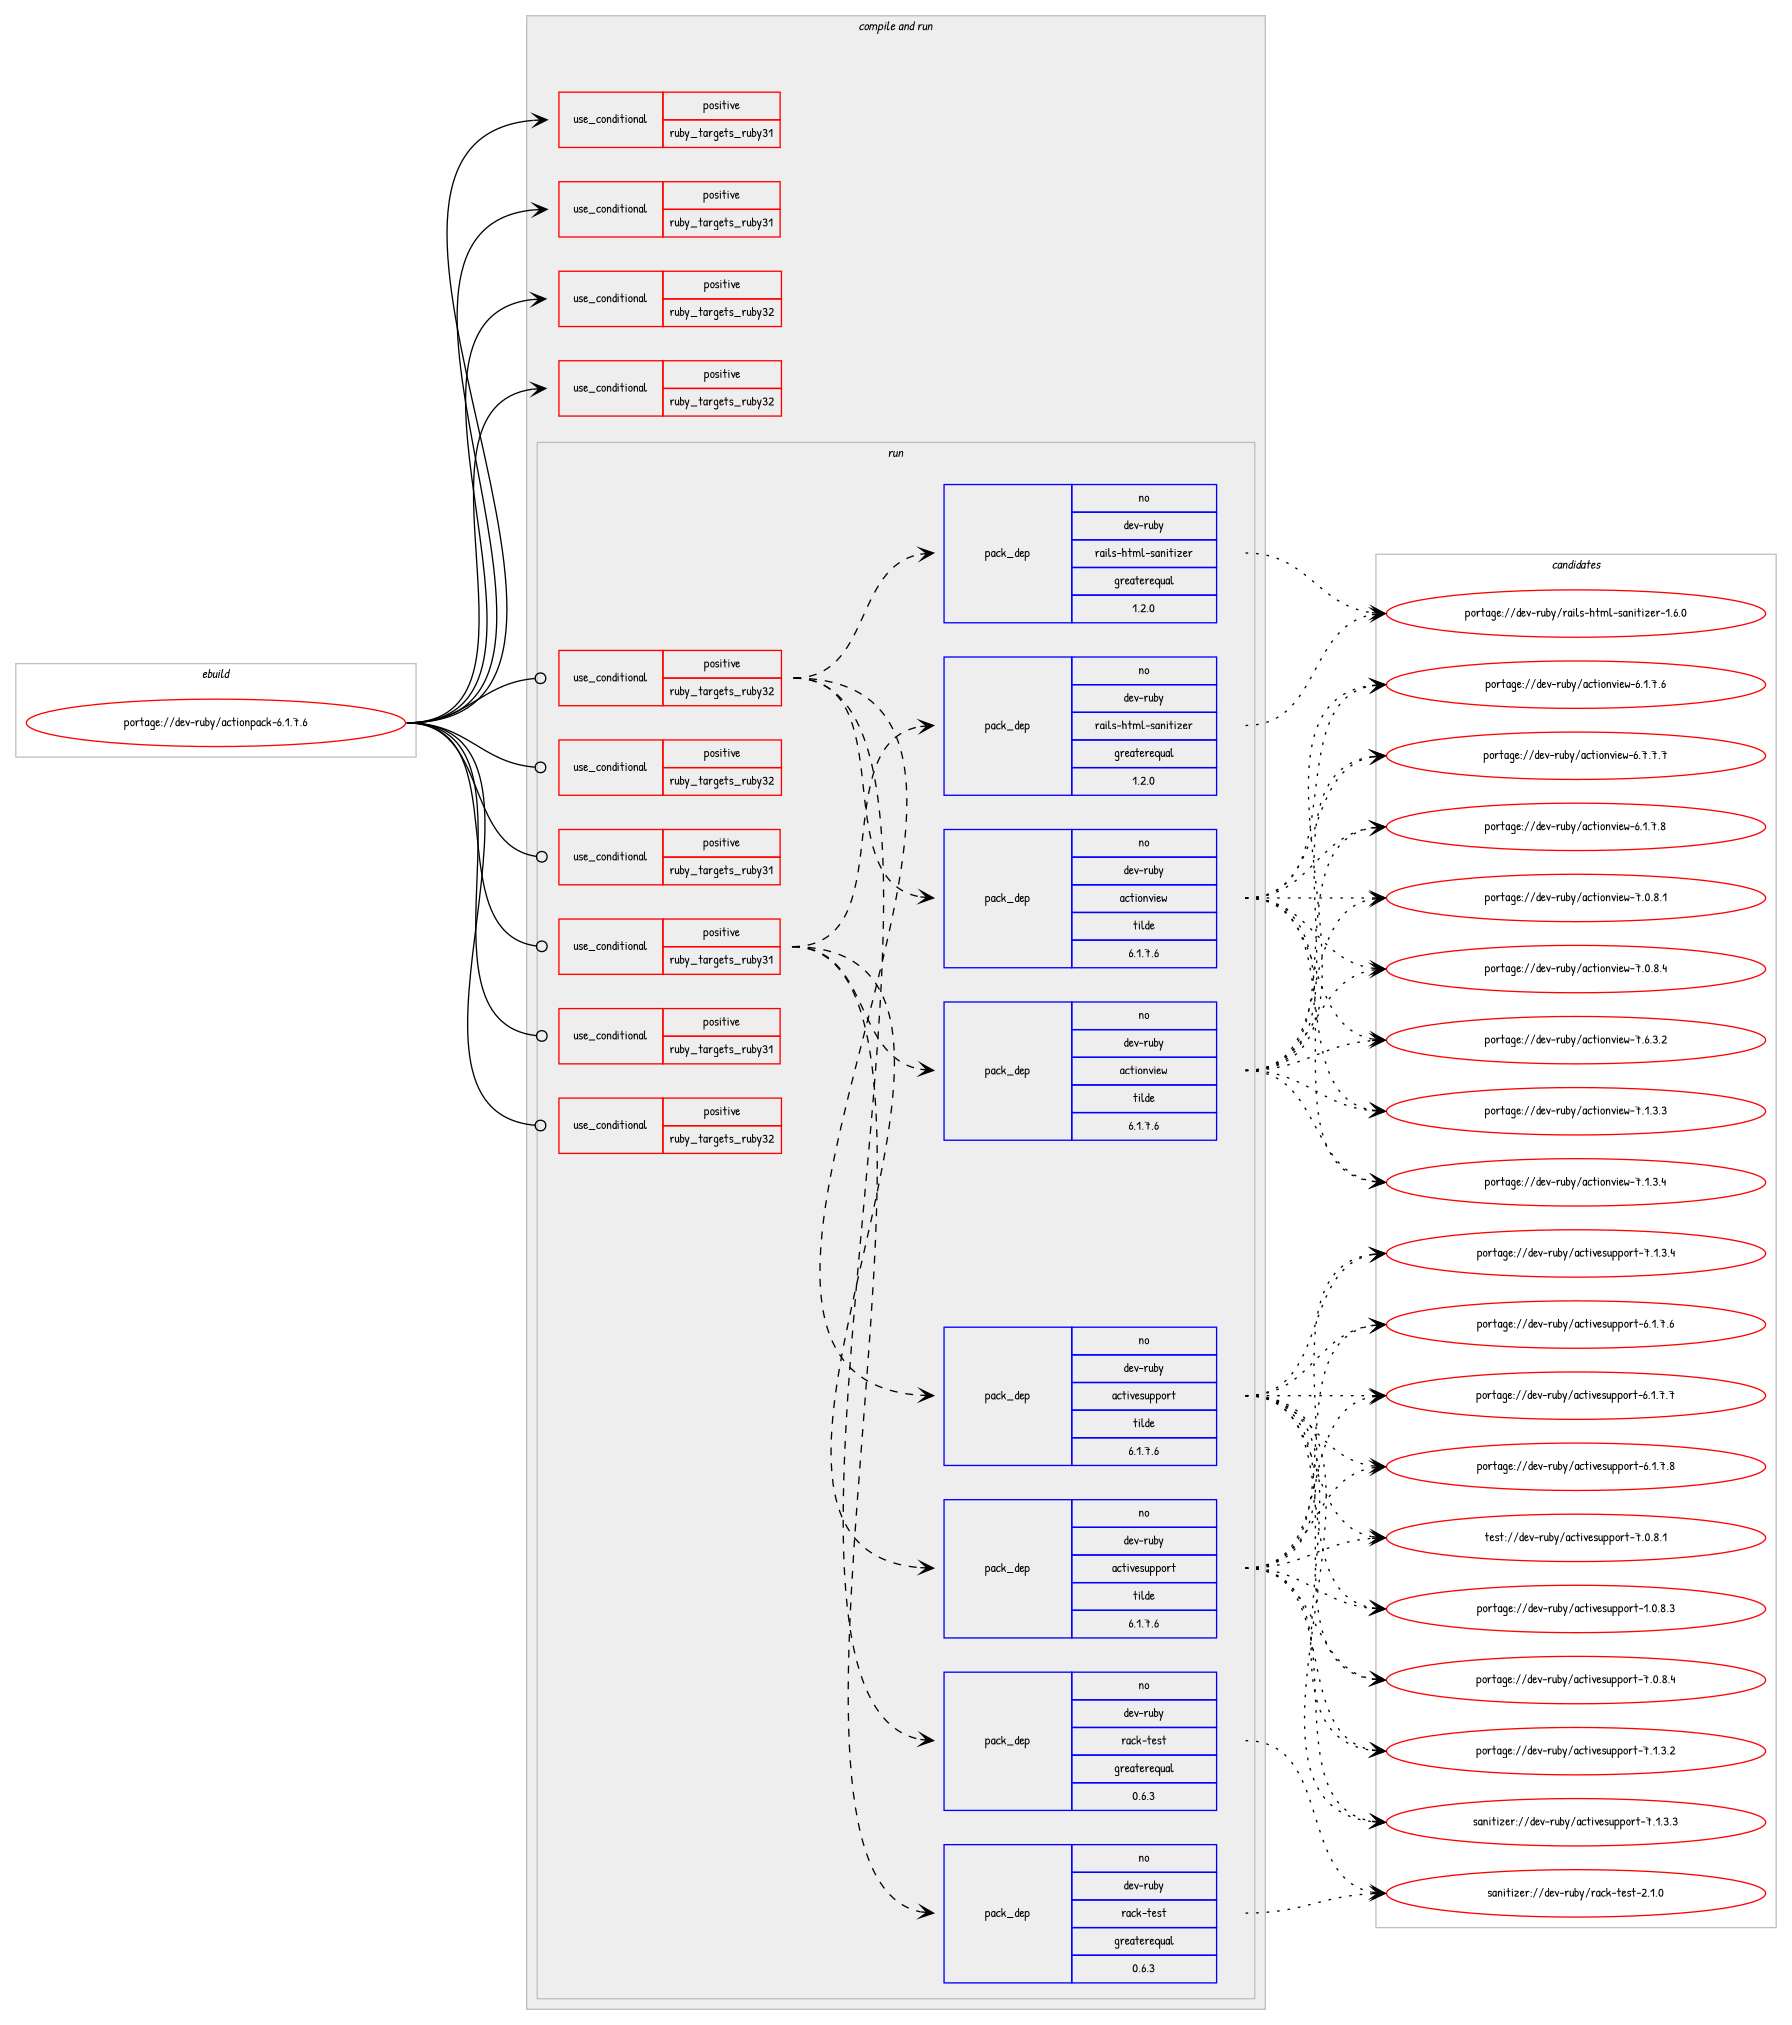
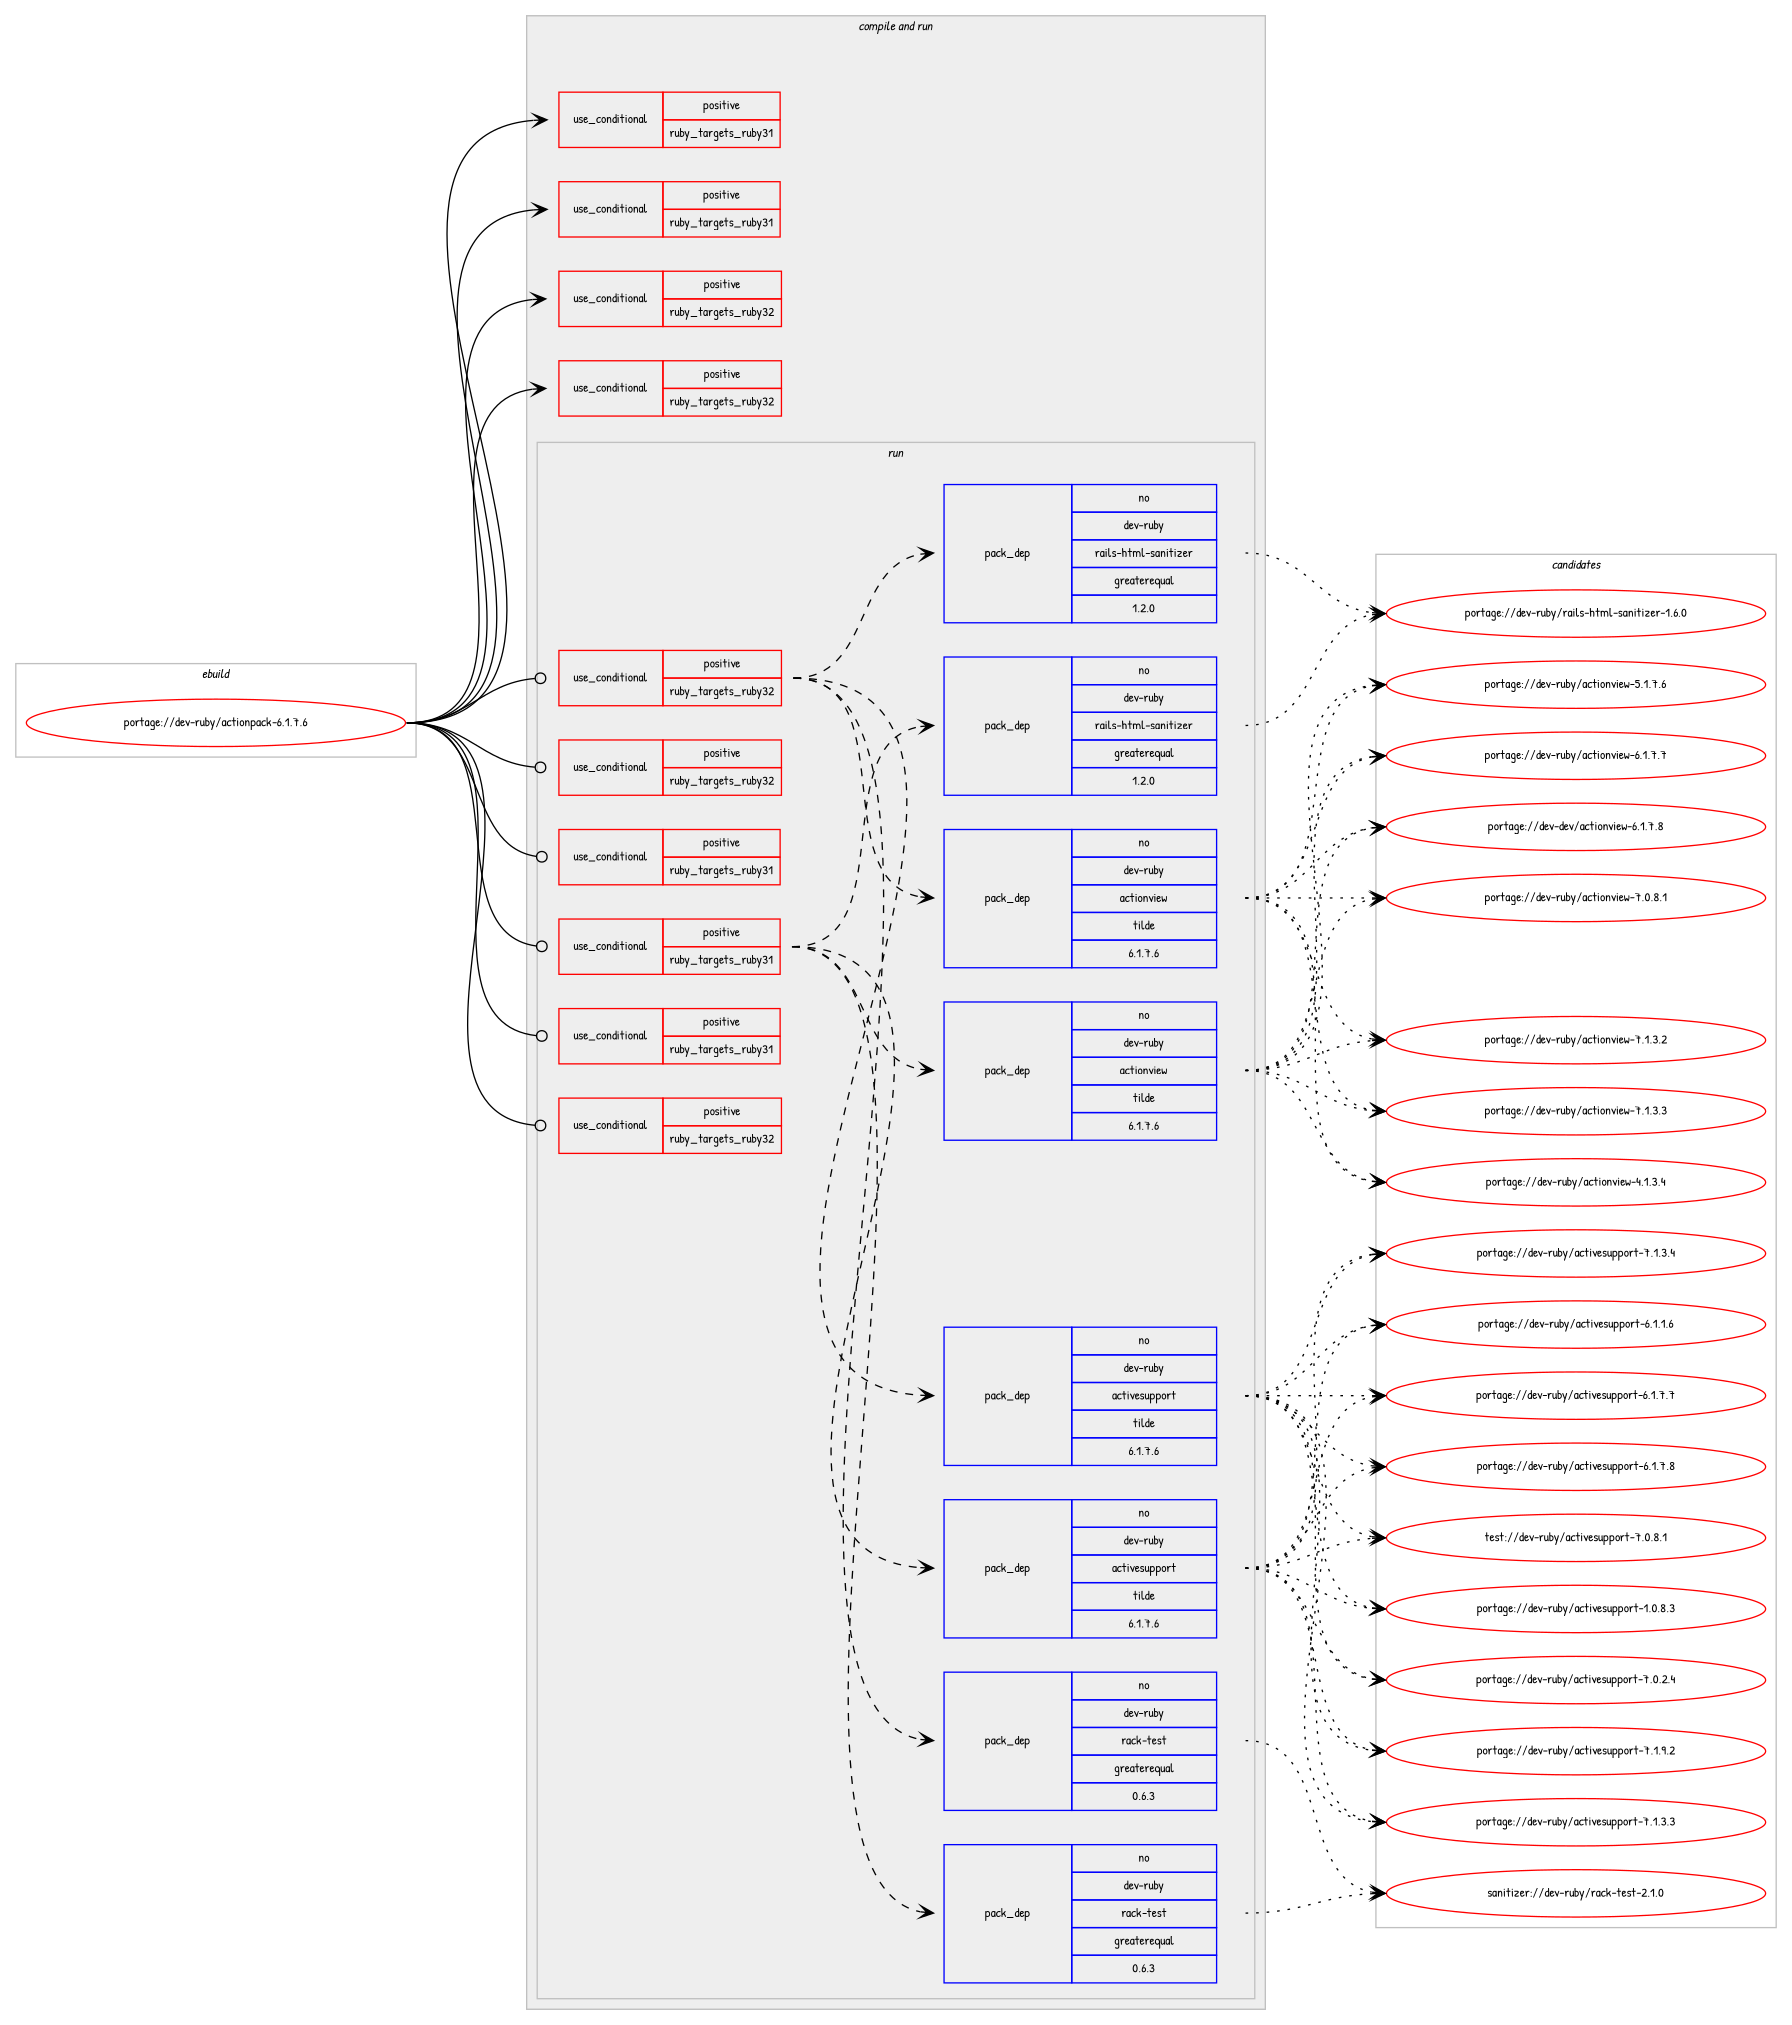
(1576, 685) -> (1576, 685)
(1576, 756) -> (1576, 756)
(1576, 827) -> (1576, 827)
(1576, 969) -> none
(1576, 1040) -> (1576, 1040)
(1576, 1182) -> (1576, 1182)
(1576, 1325) -> (1576, 1325)
(1576, 1680) -> (1576, 1680)
(1576, 1751) -> (1576, 1751)
(1576, 1822) -> (1576, 1822)
